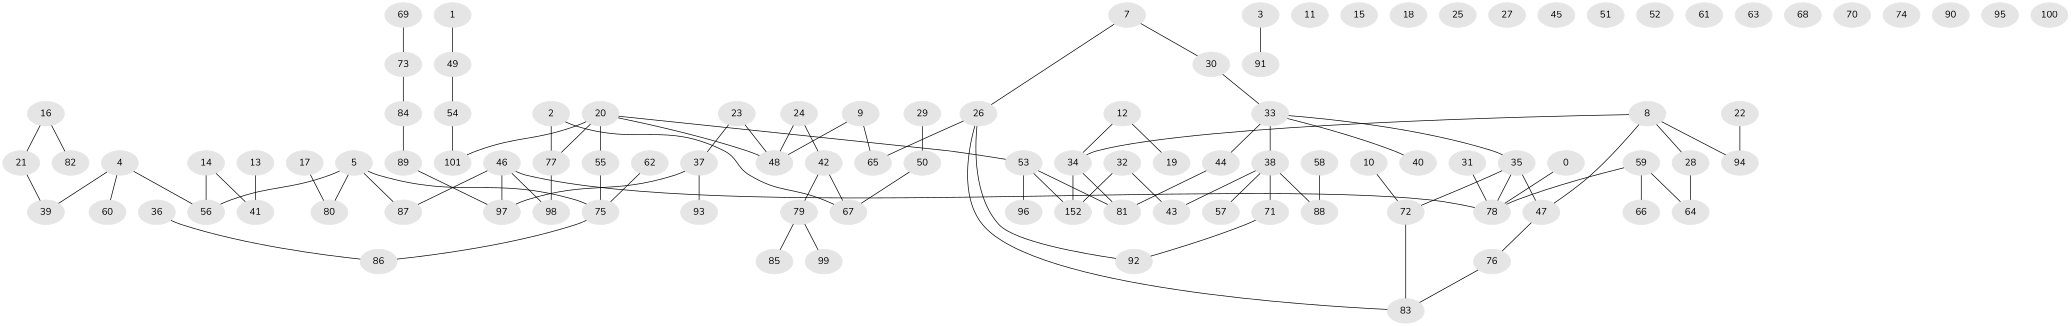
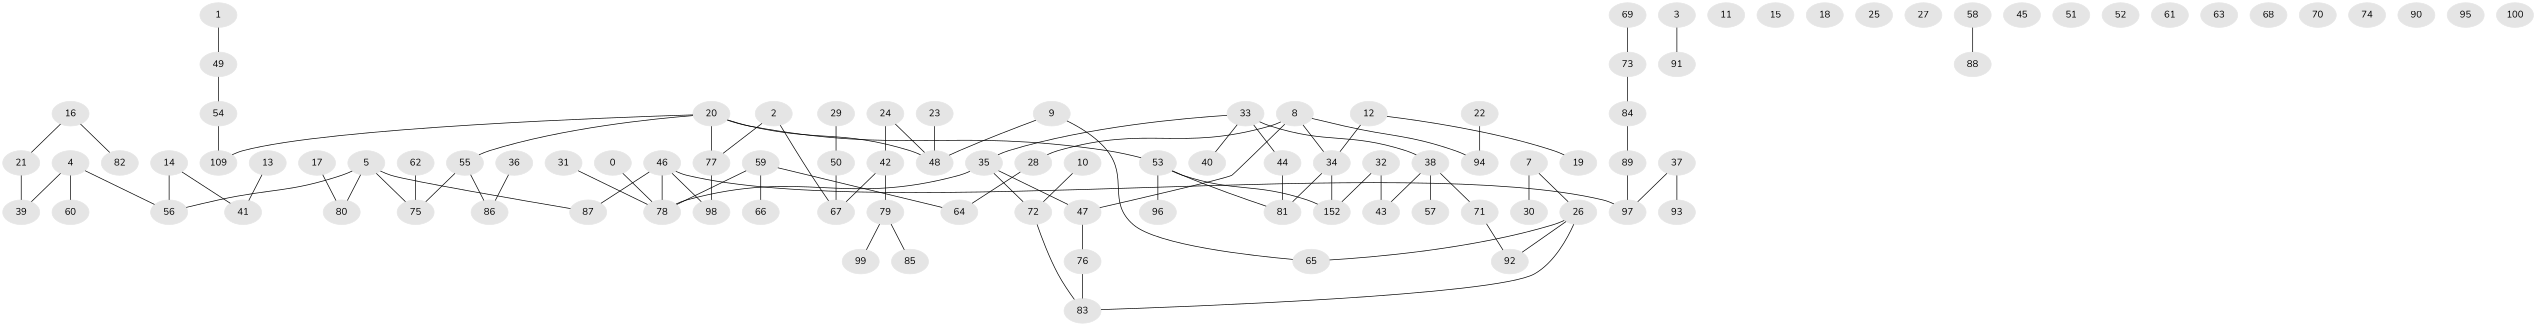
(1241, 89) -> none
(718, 138) -> none
(453, 163) -> (218, 163)
(1295, 188) -> none
(493, 245) -> (477, 188)
